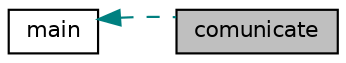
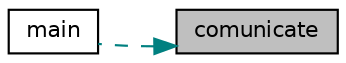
(148, 17) -> (126, 46)
